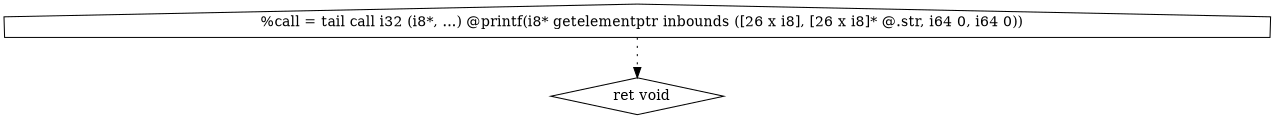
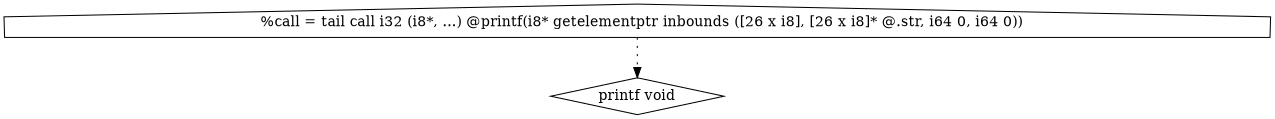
(637, 96) -> (637, 96)
